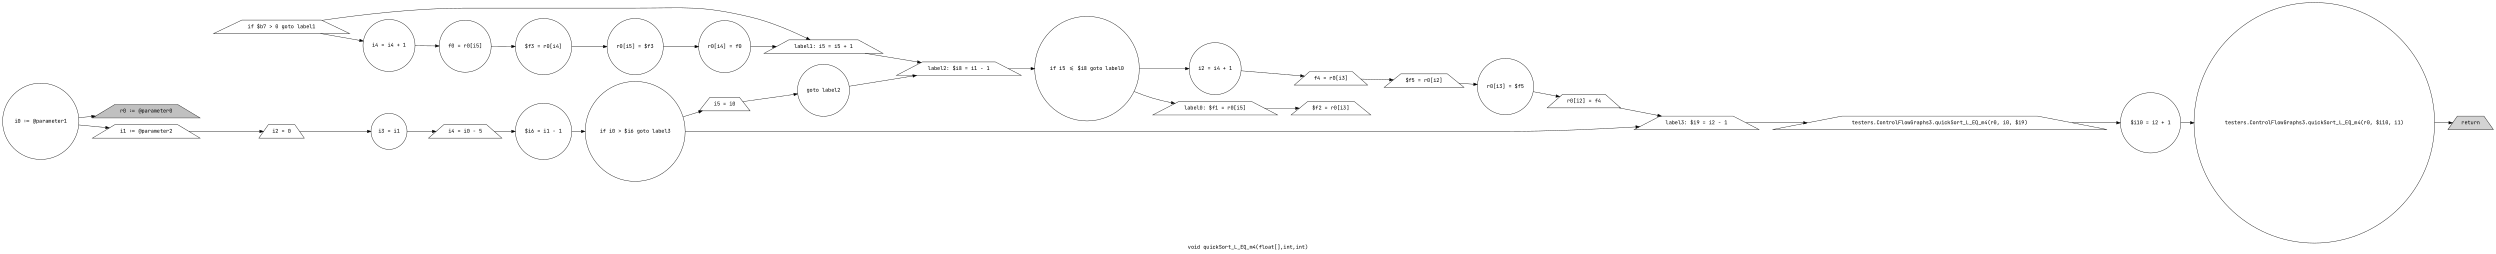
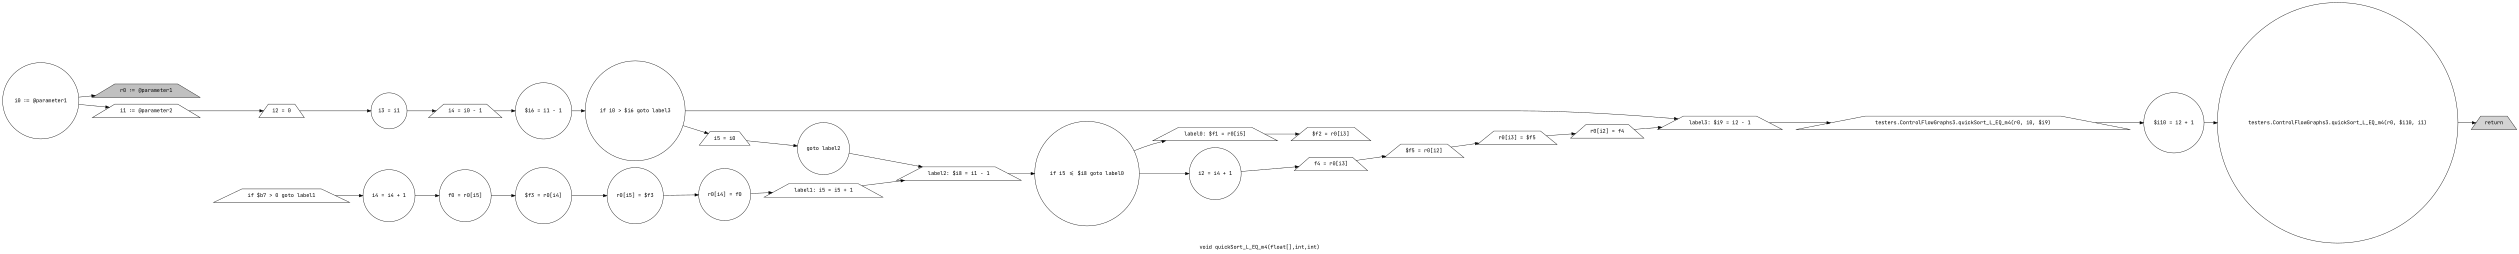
(566, 8) -> none
(1506, 87) -> (1517, 138)
(146, 111) -> (146, 91)
(465, 131) -> (465, 111)
